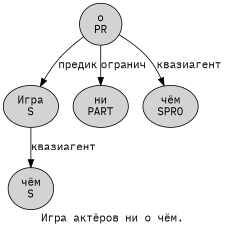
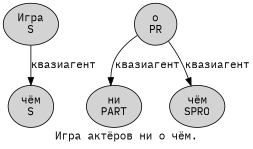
(62, 56) -> none
(123, 65) -> (147, 65)
